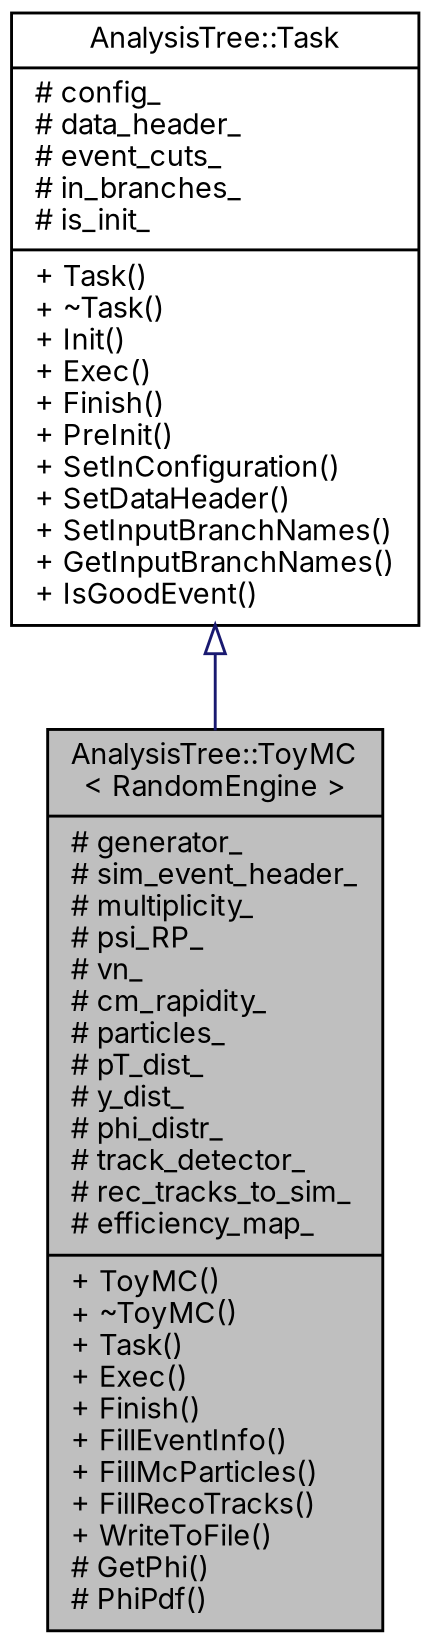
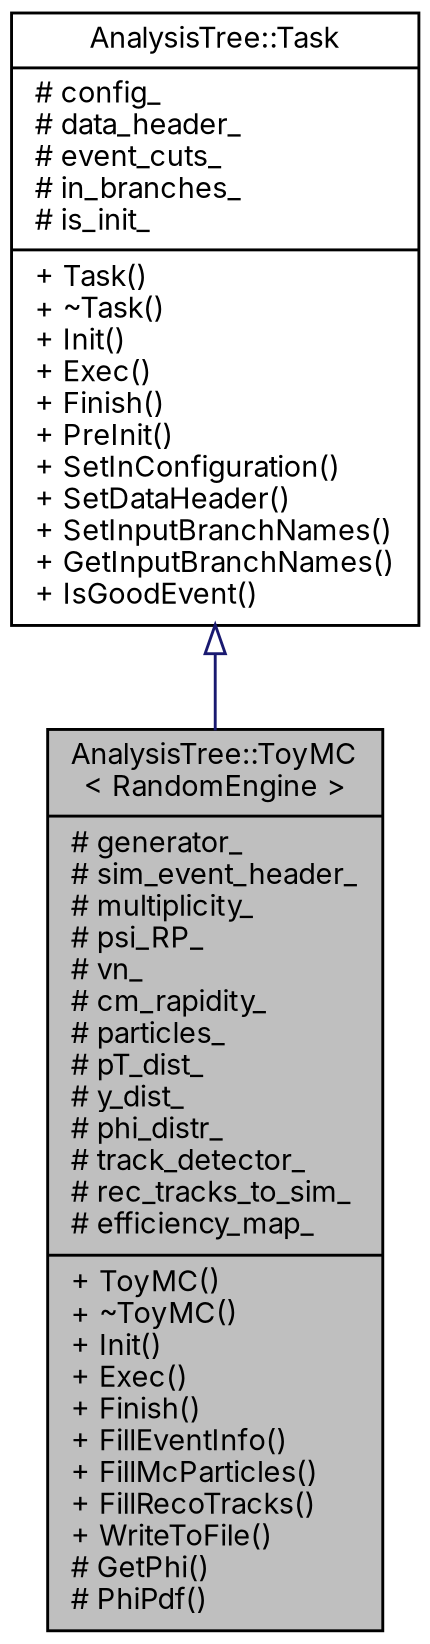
(129, 1346) -> (117, 1346)
